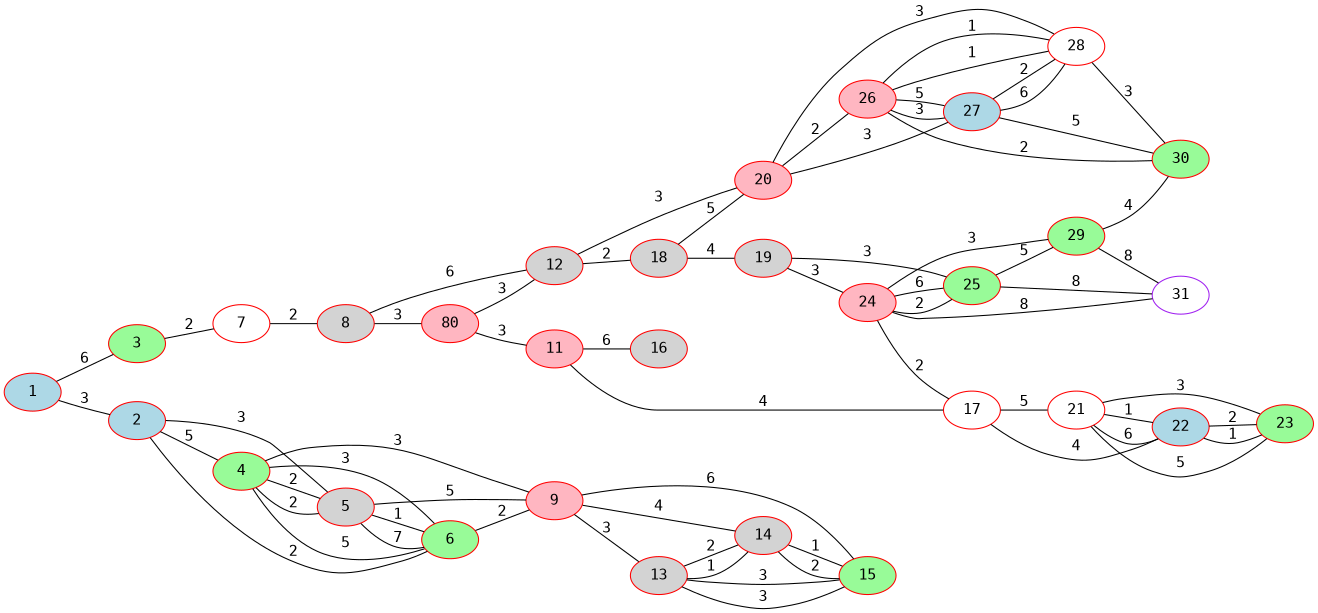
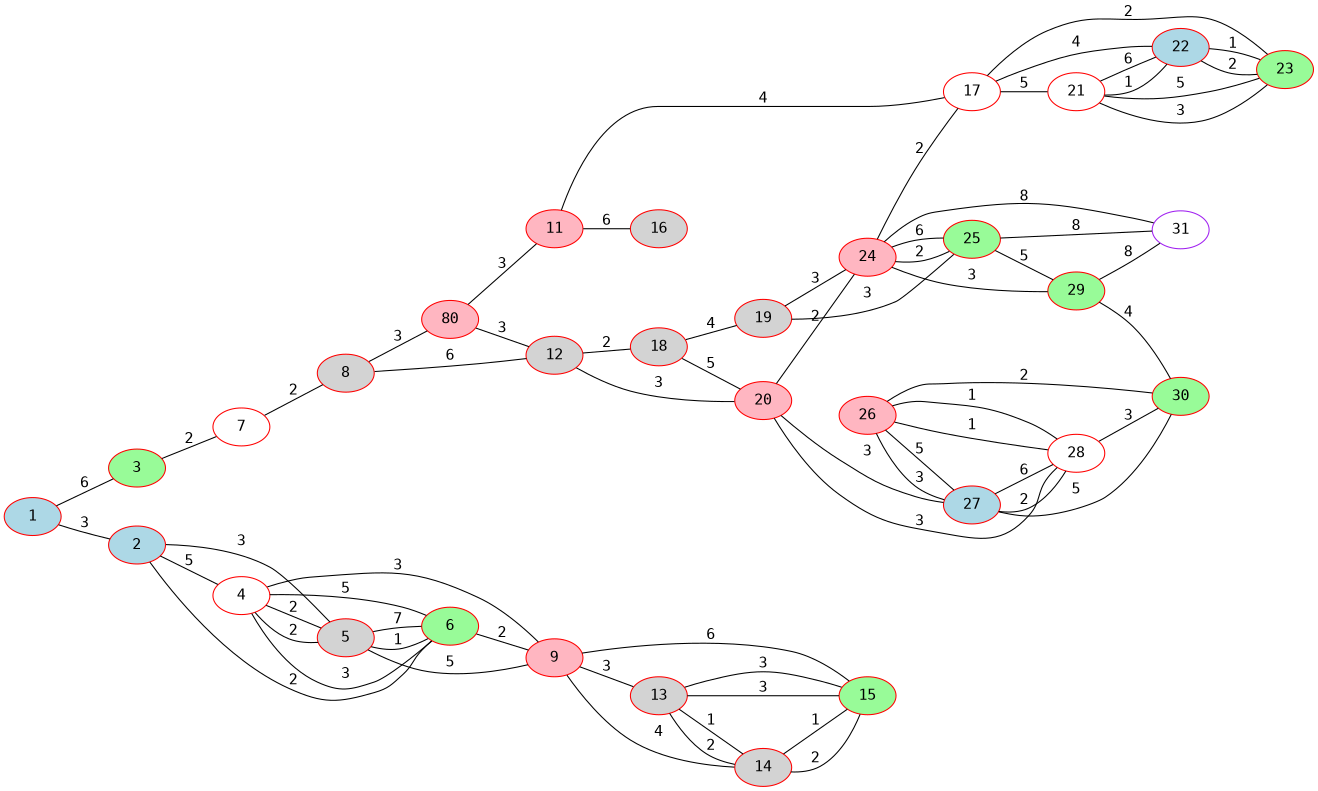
none -> (1124, 19)
(815, 140) -> (815, 329)
(241, 471) -> (241, 596)
